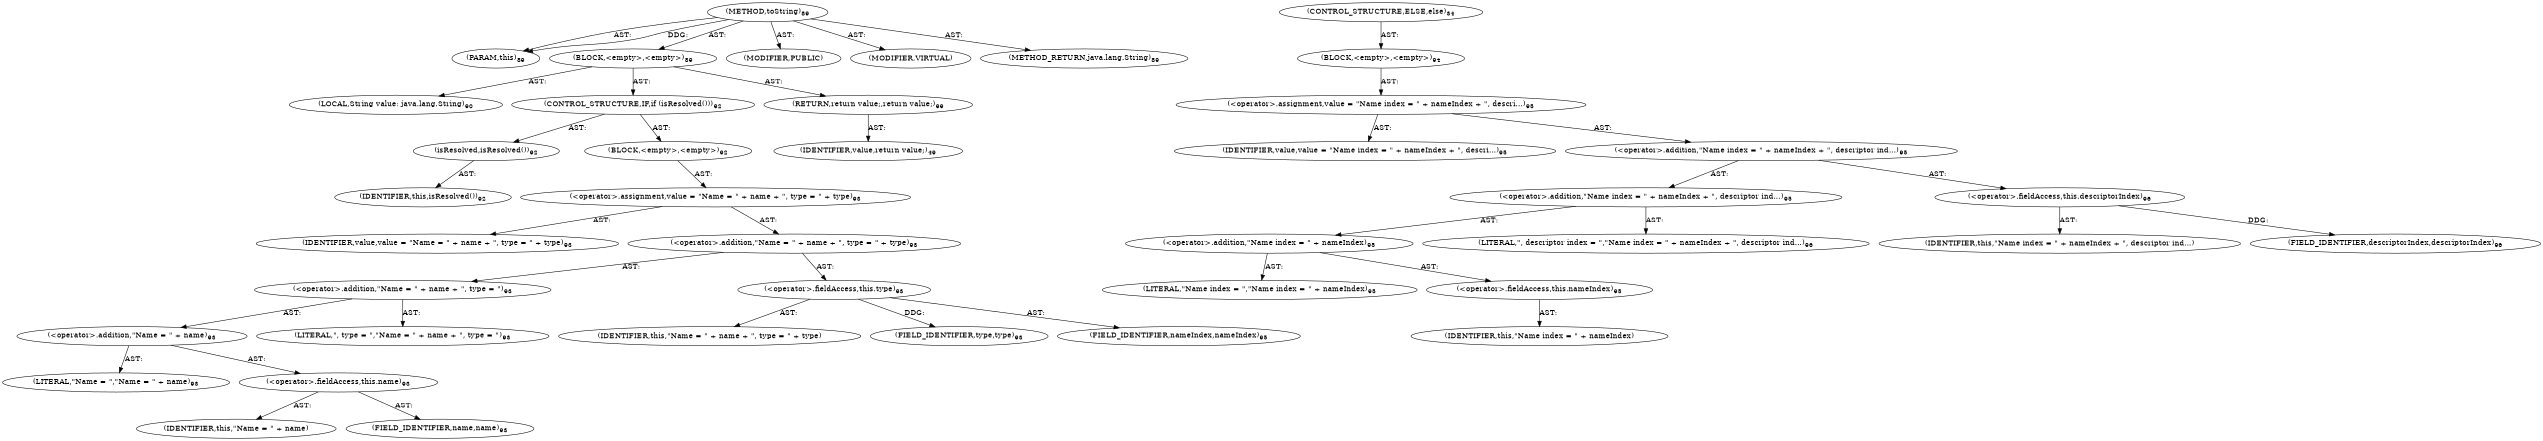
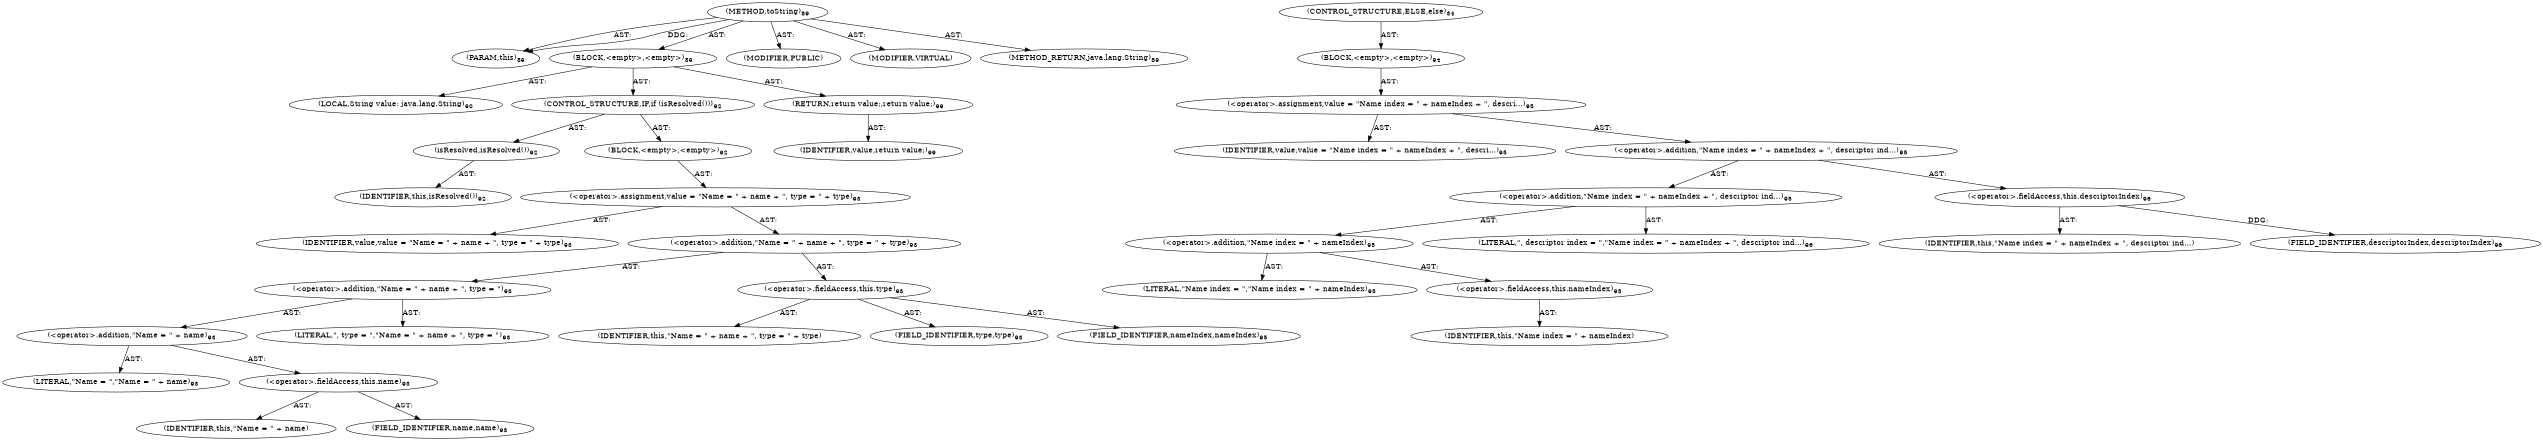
(932, 150) -> (932, 150)
(916, 313) -> (915, 313)
